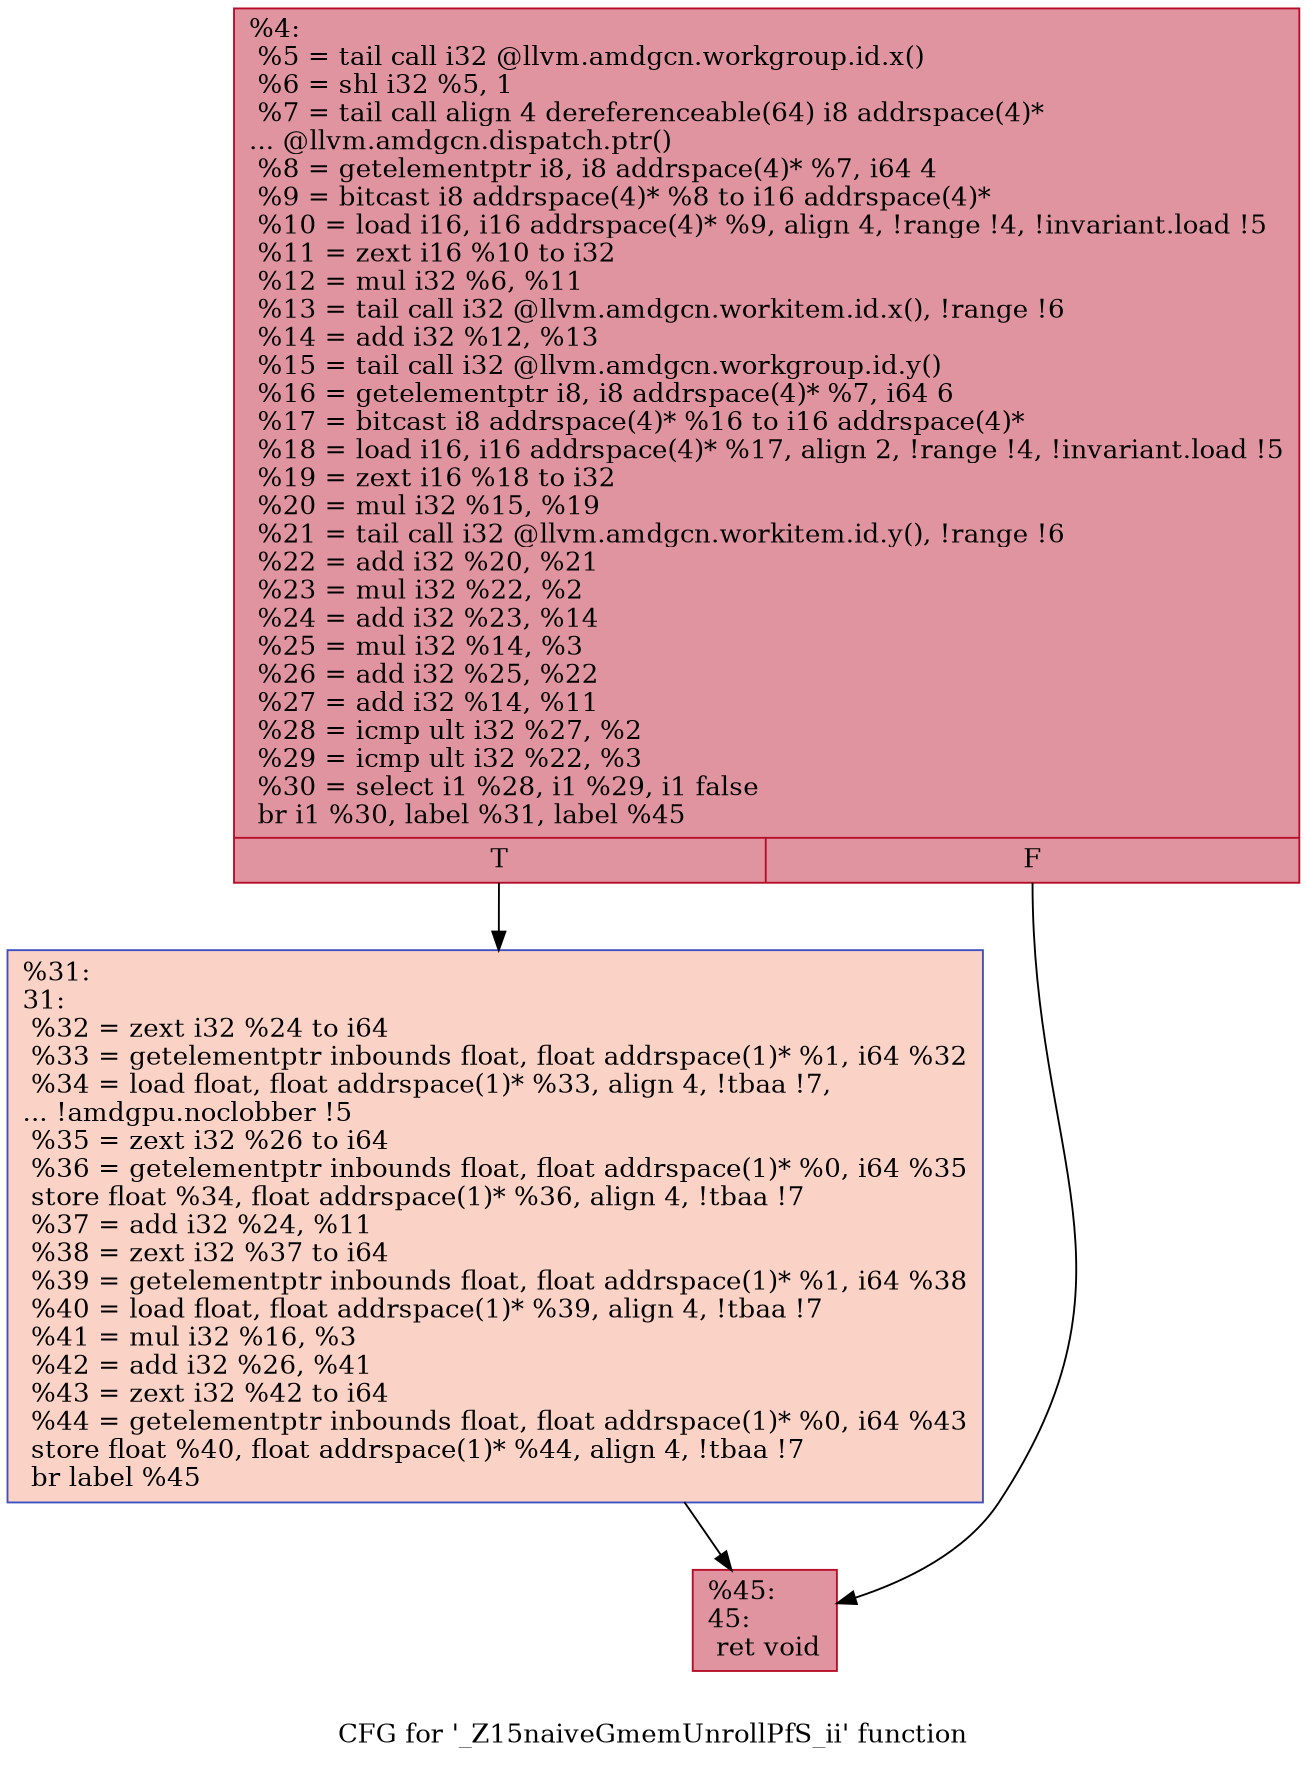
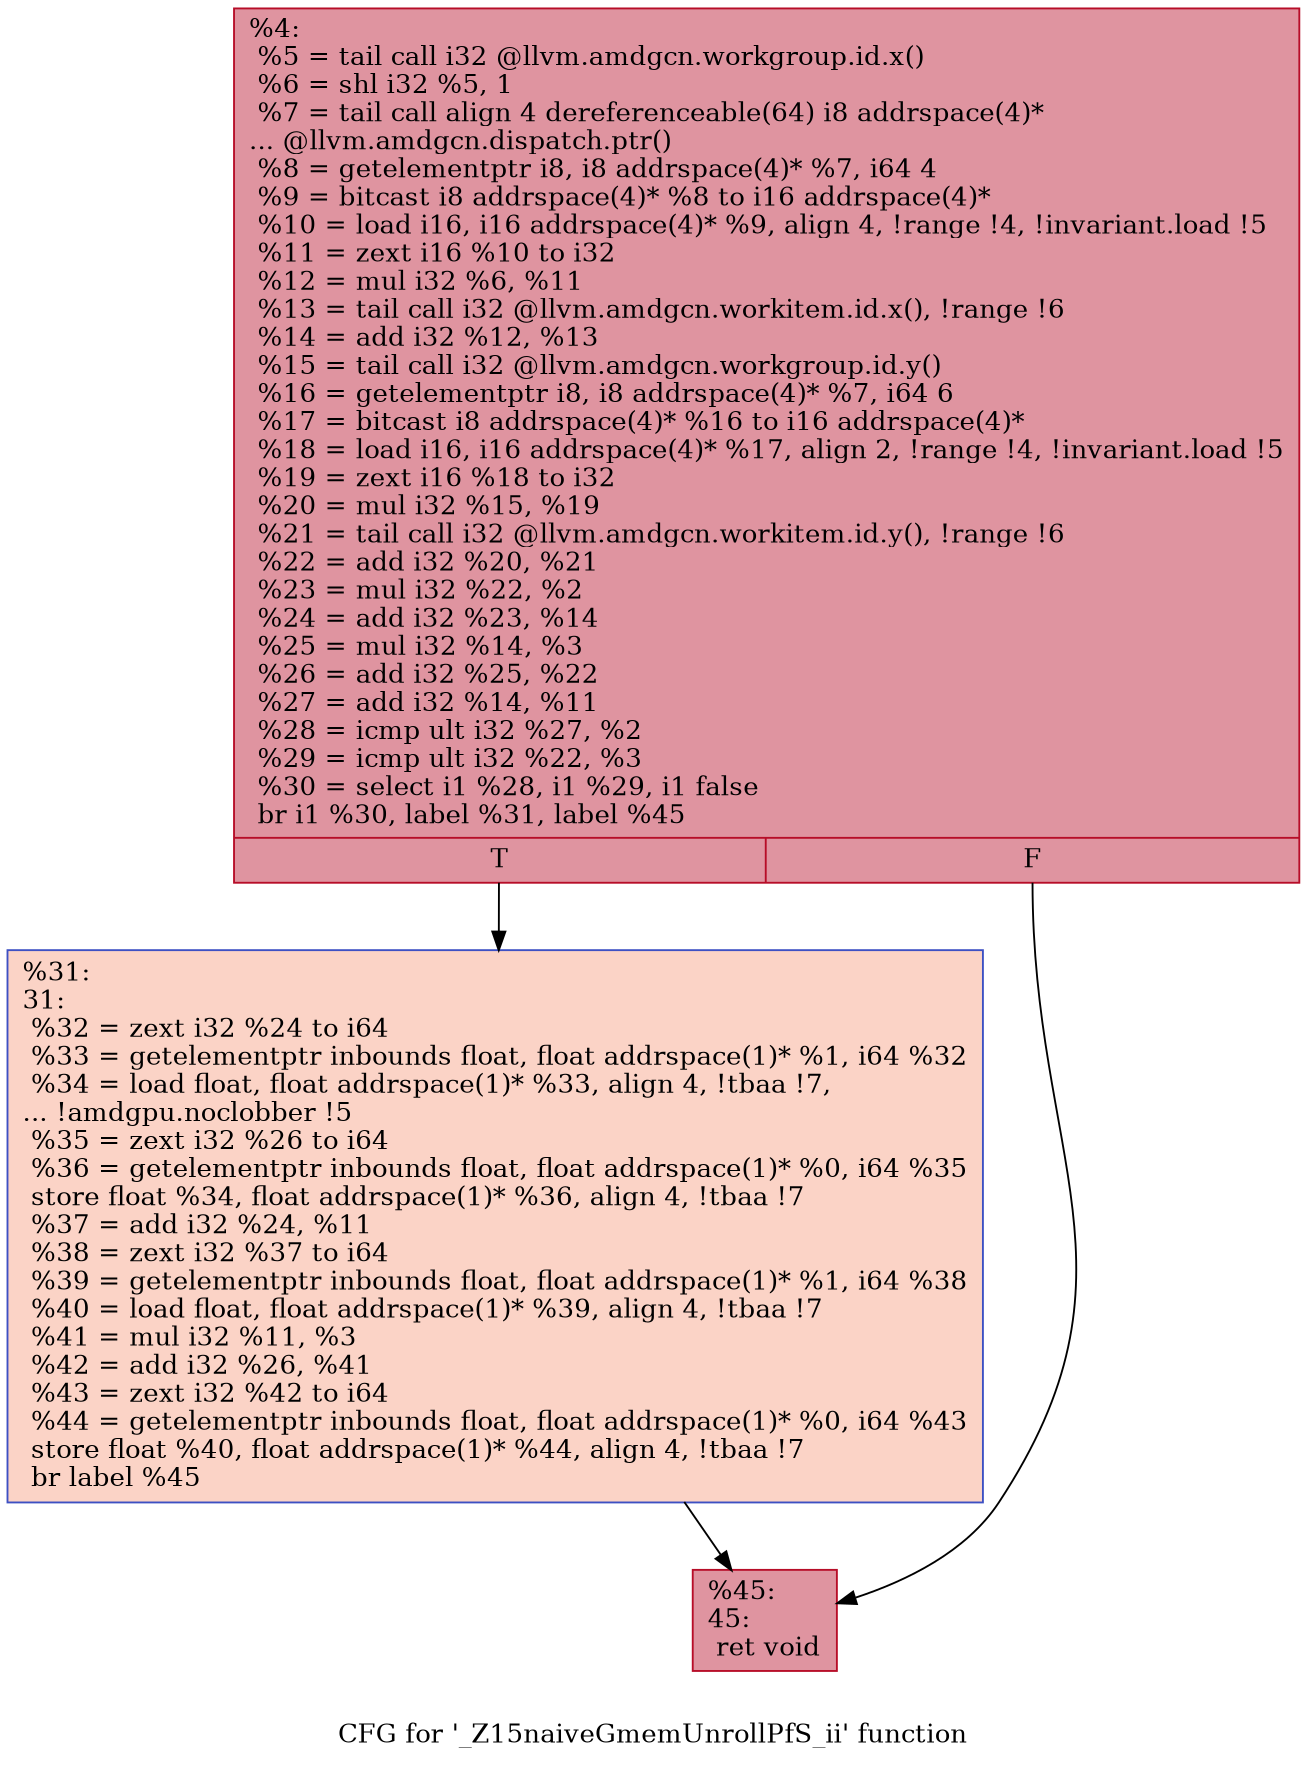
(190, 1338) -> (190, 1338)
